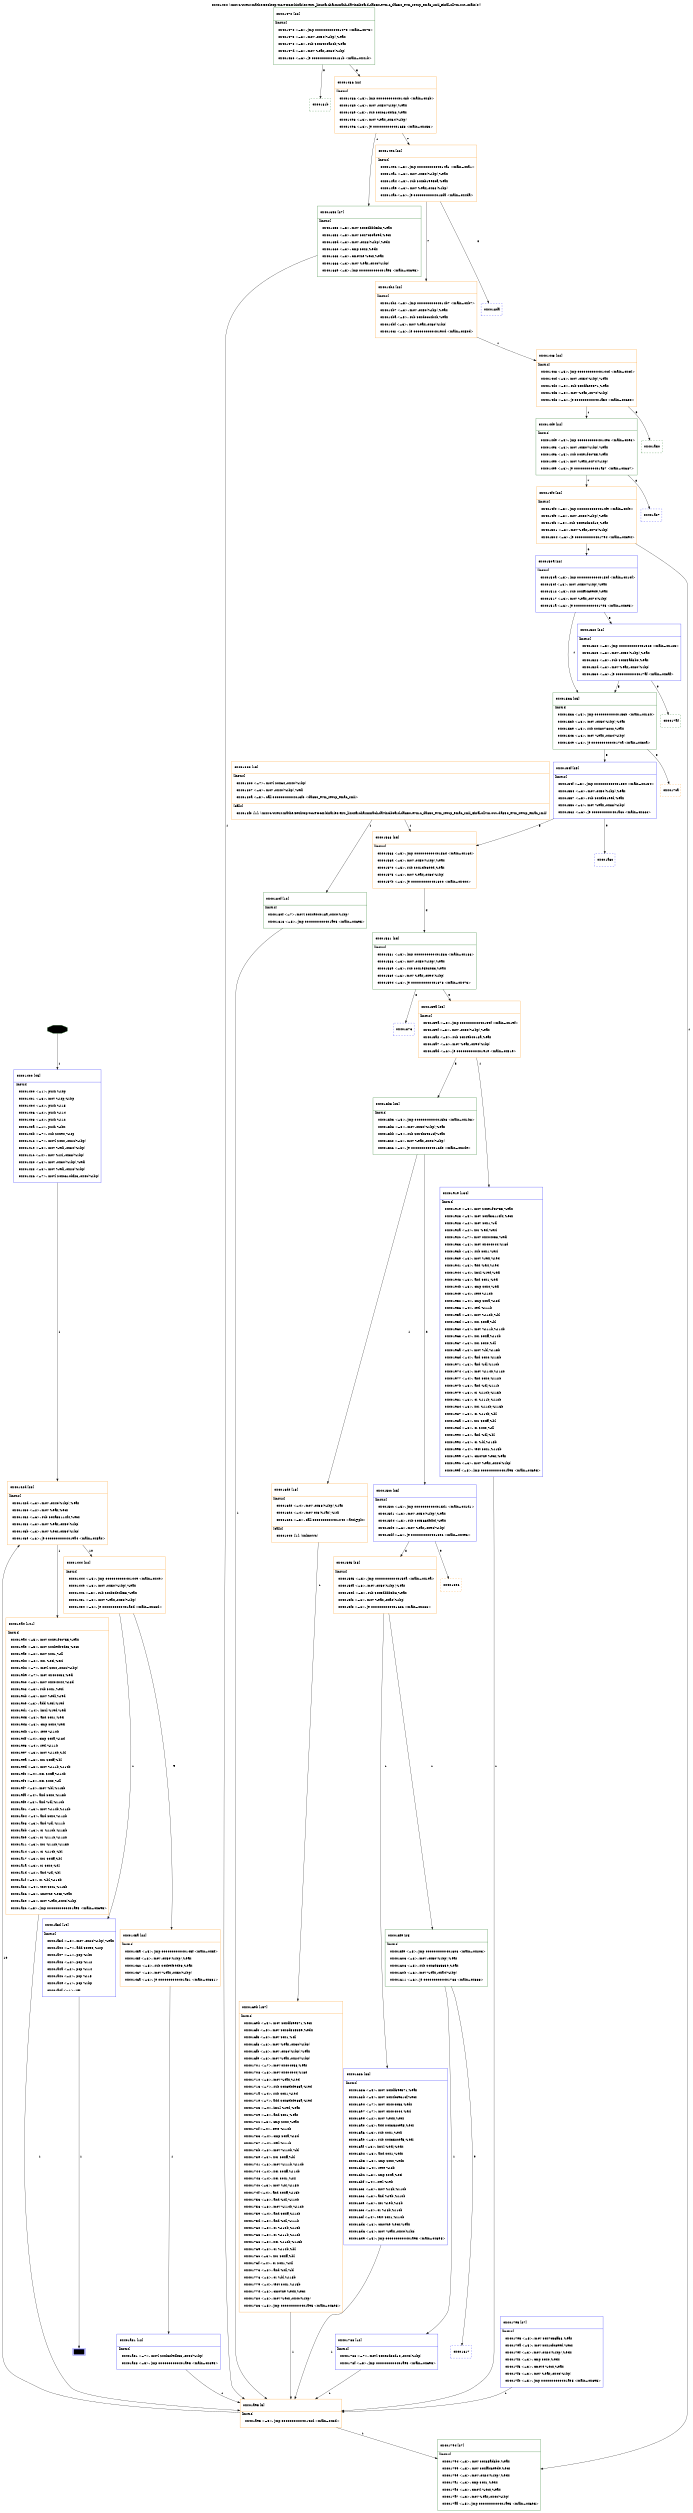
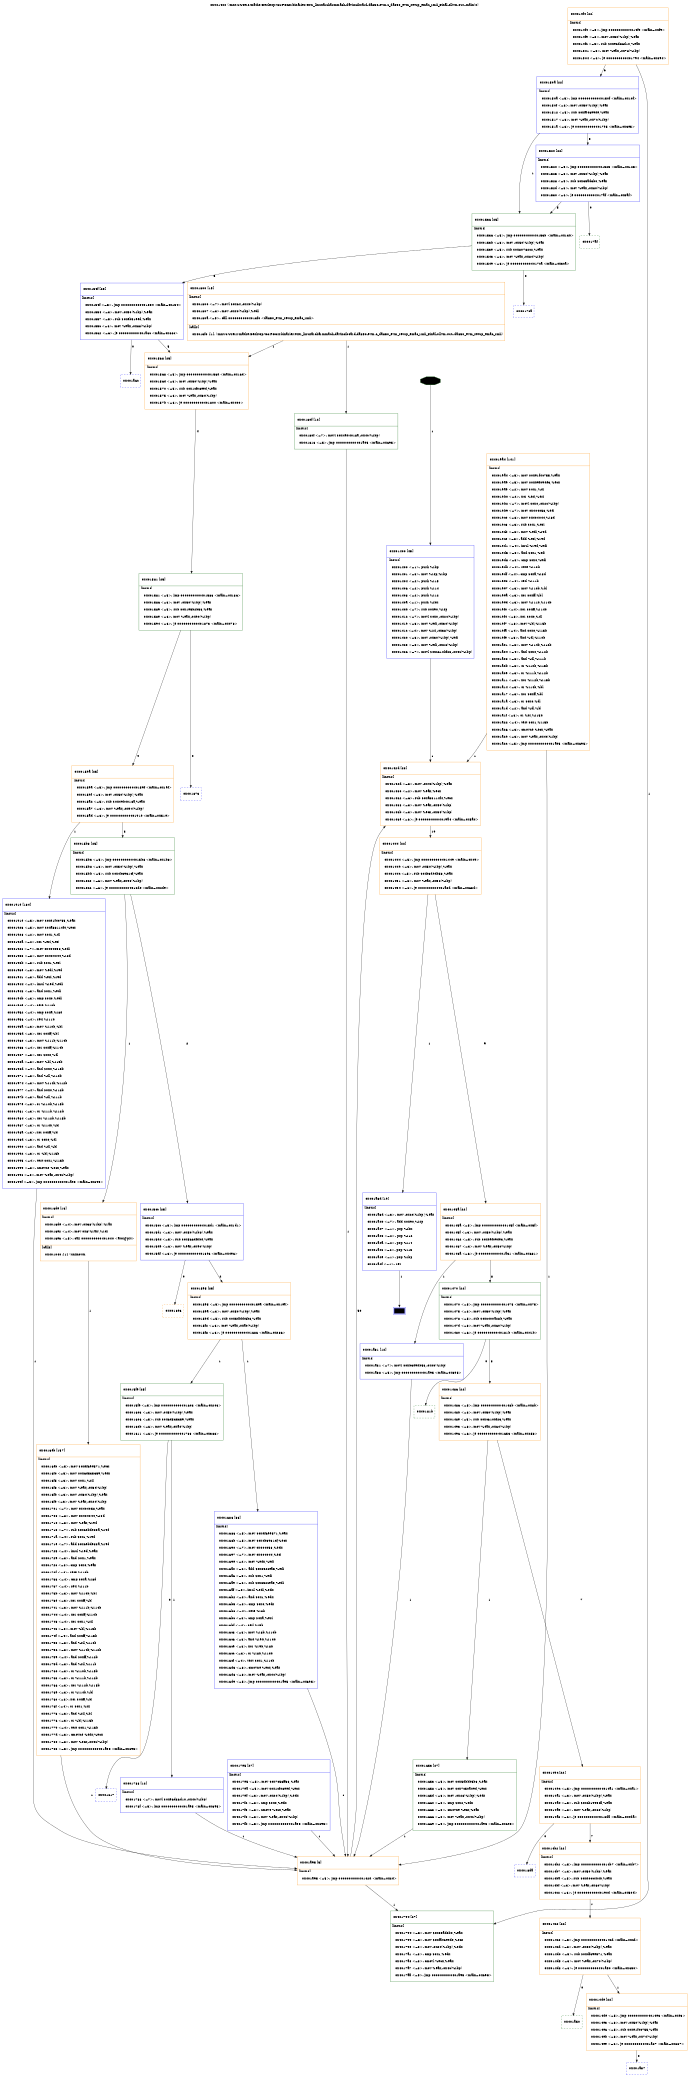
(587, 447) -> (637, 2022)
(587, 480) -> none
(671, 790) -> (524, 311)
none -> (490, 1270)
(57, 1580) -> (478, 747)
(5, 1958) -> (359, 1311)
